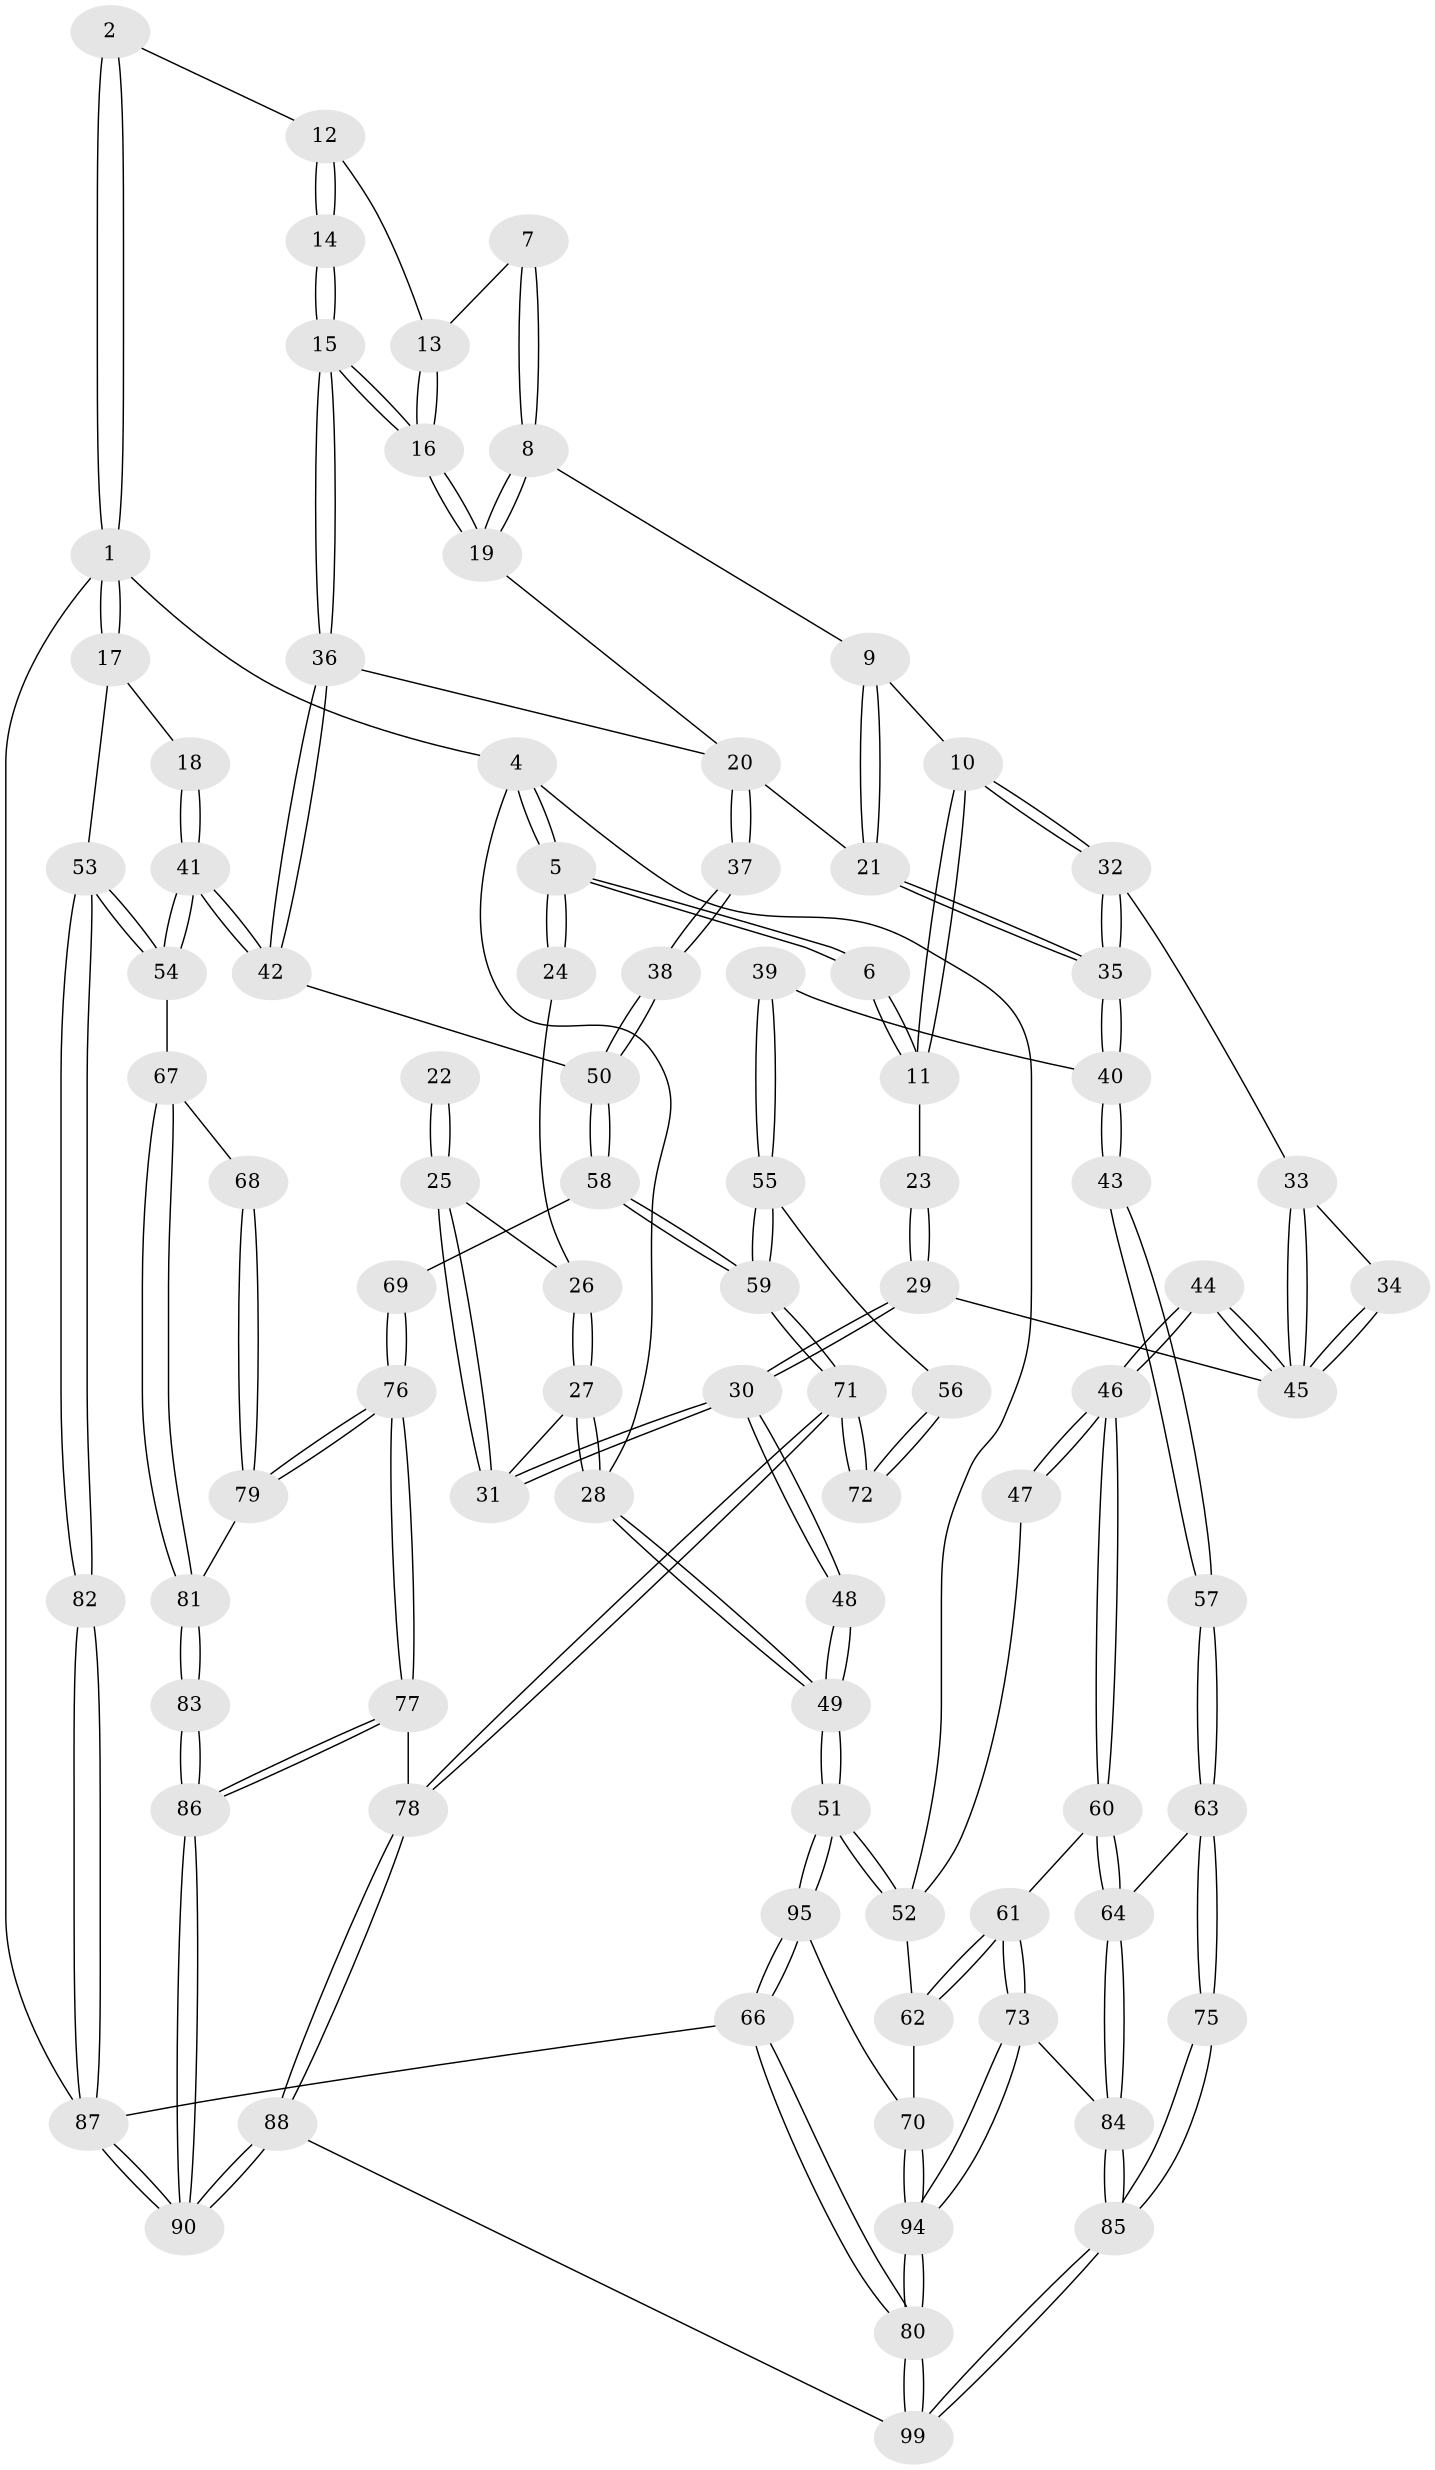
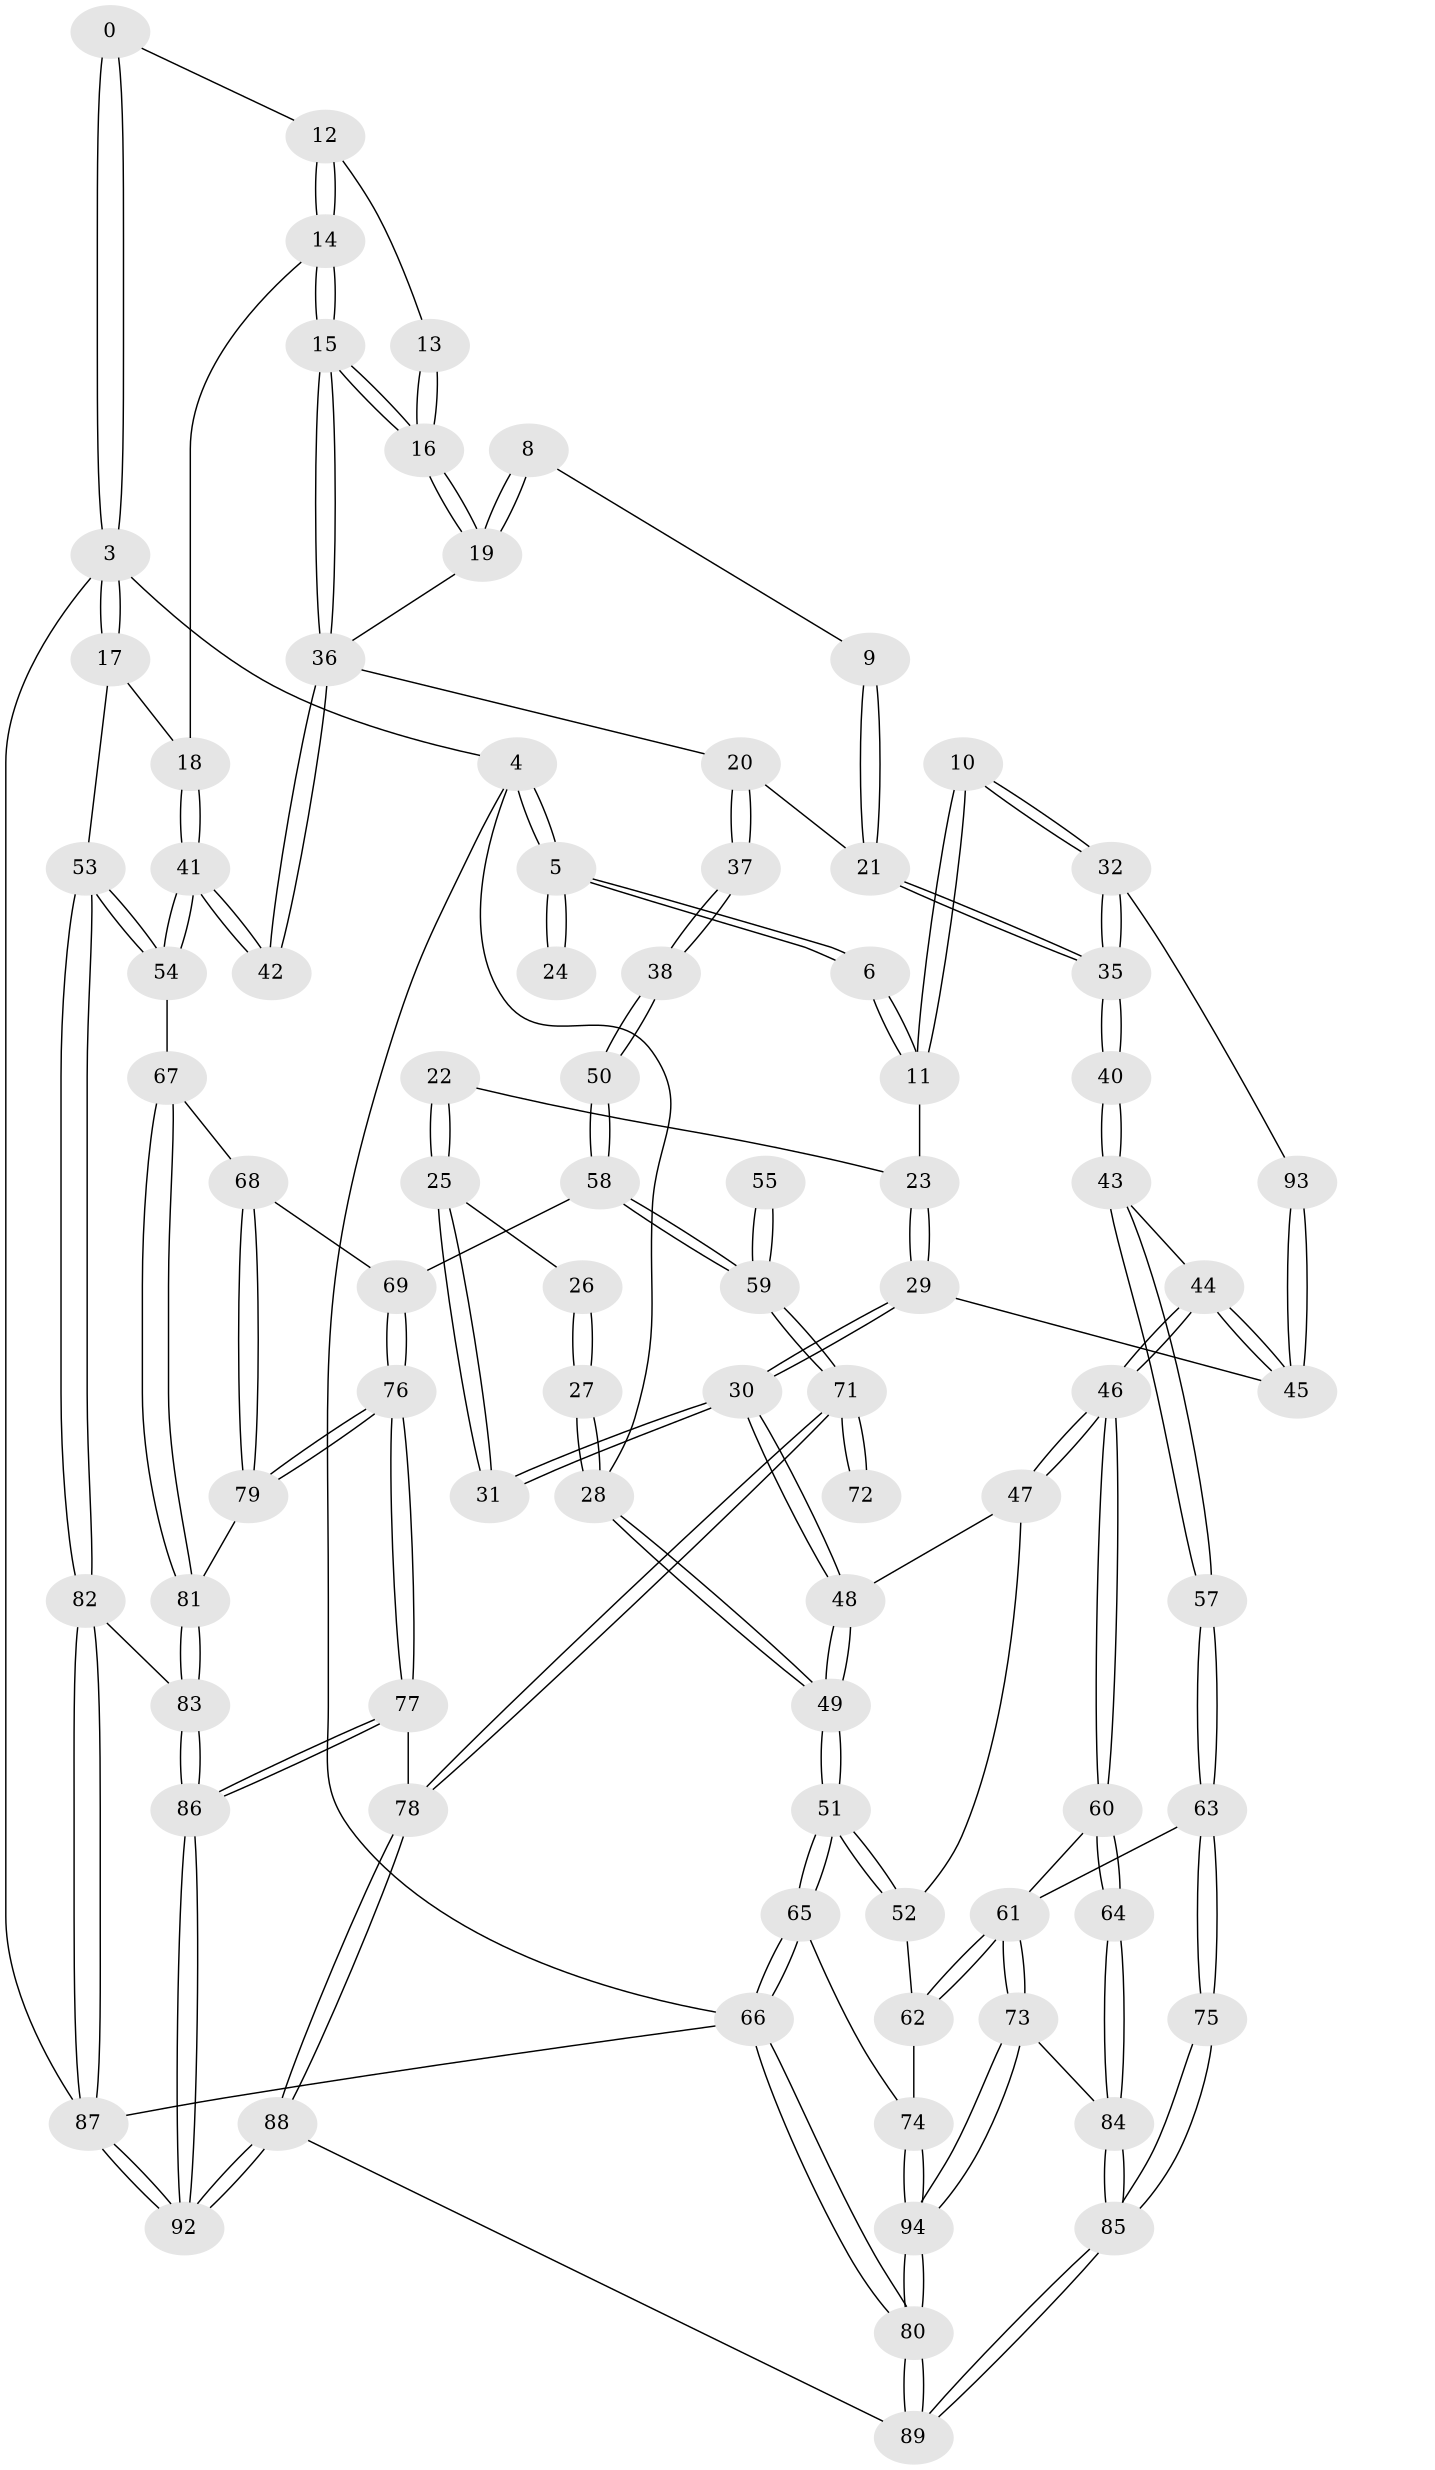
(110, 32) -> (110, 32)
(529, 241) -> none
none -> (190, 482)
(110, 555) -> (110, 555)
(612, 660) -> (404, 607)
(917, 712) -> none
(766, 973) -> none
(436, 1026) -> none
none -> (680, 1129)
(540, 1133) -> none
(1297, 1183) -> (1297, 1183)
(1031, 1190) -> (328, 1505)
none -> (323, 1235)
none -> (1158, 1235)
(1390, 1287) -> none
(952, 1392) -> none
(536, 1444) -> none
none -> (933, 1549)
none -> (138, 1653)
(1161, 1862) -> (1109, 1862)
(800, 1915) -> (800, 1915)
(914, 2124) -> (914, 2124)
(185, 2229) -> (185, 2229)
(914, 2438) -> (914, 2438)
